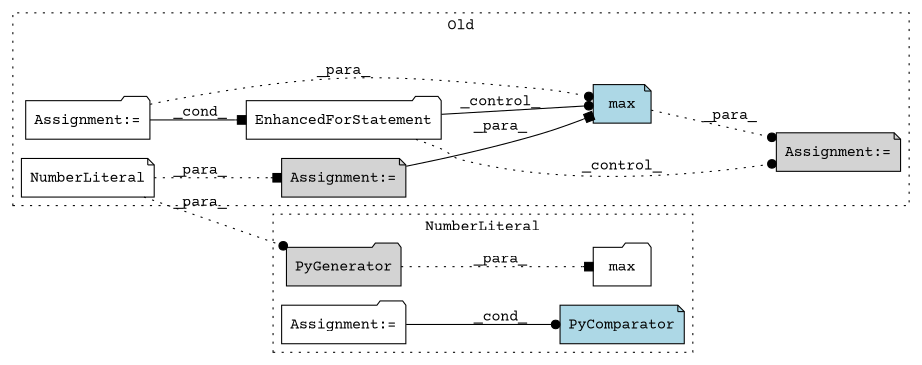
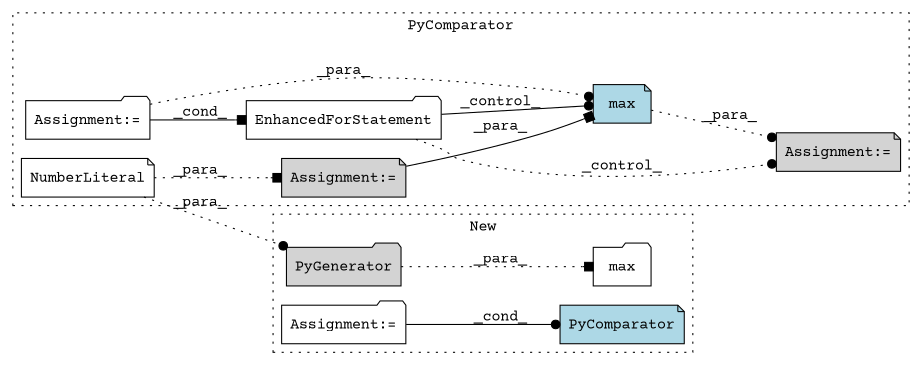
(461, 25) -> (461, 25)
(483, 226) -> (483, 226)
